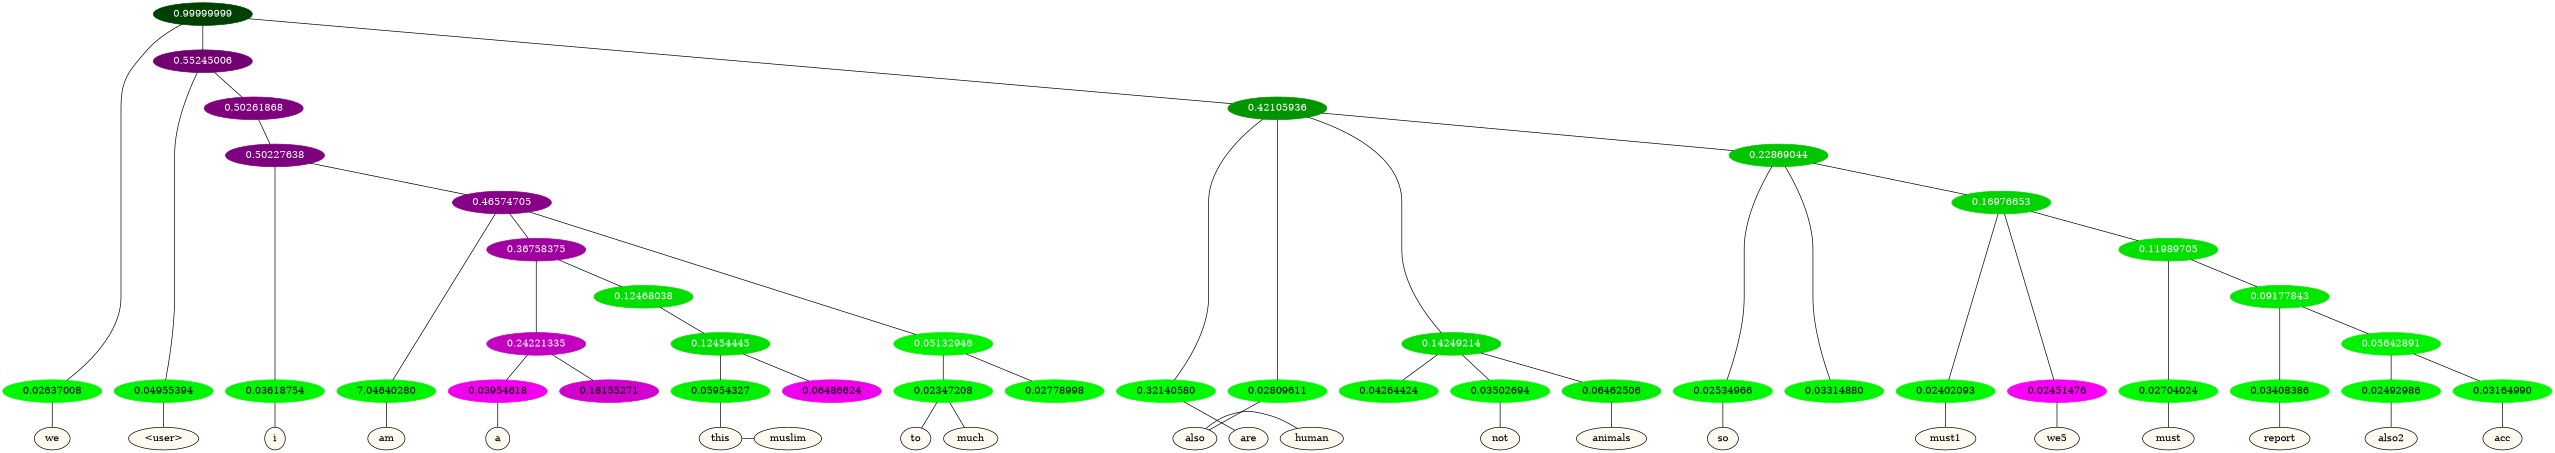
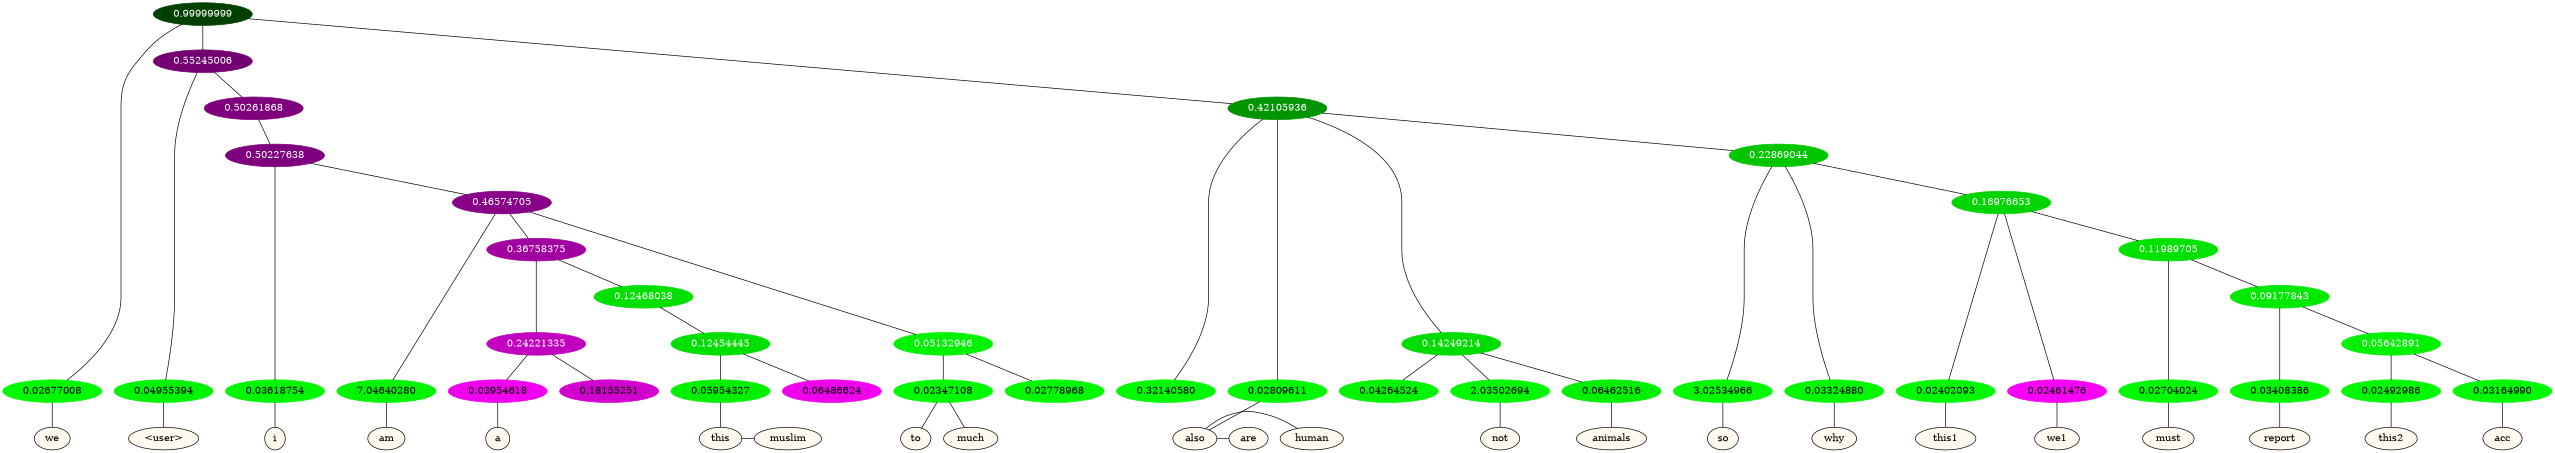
(52, 391) -> (52, 391)
(609, 391) -> (609, 391)
(943, 391) -> (943, 391)
(1055, 391) -> (1055, 391)
(1389, 391) -> (1389, 391)
(1500, 391) -> (1500, 391)
(1612, 391) -> (1612, 391)
(1723, 391) -> (1723, 391)
(1834, 391) -> (1834, 391)
(2057, 391) -> (2057, 391)
(1209, 416) -> (1223, 439)
none -> (1834, 439)
(1946, 439) -> (1946, 439)
(2057, 439) -> (2057, 439)
(2391, 439) -> (2391, 439)
